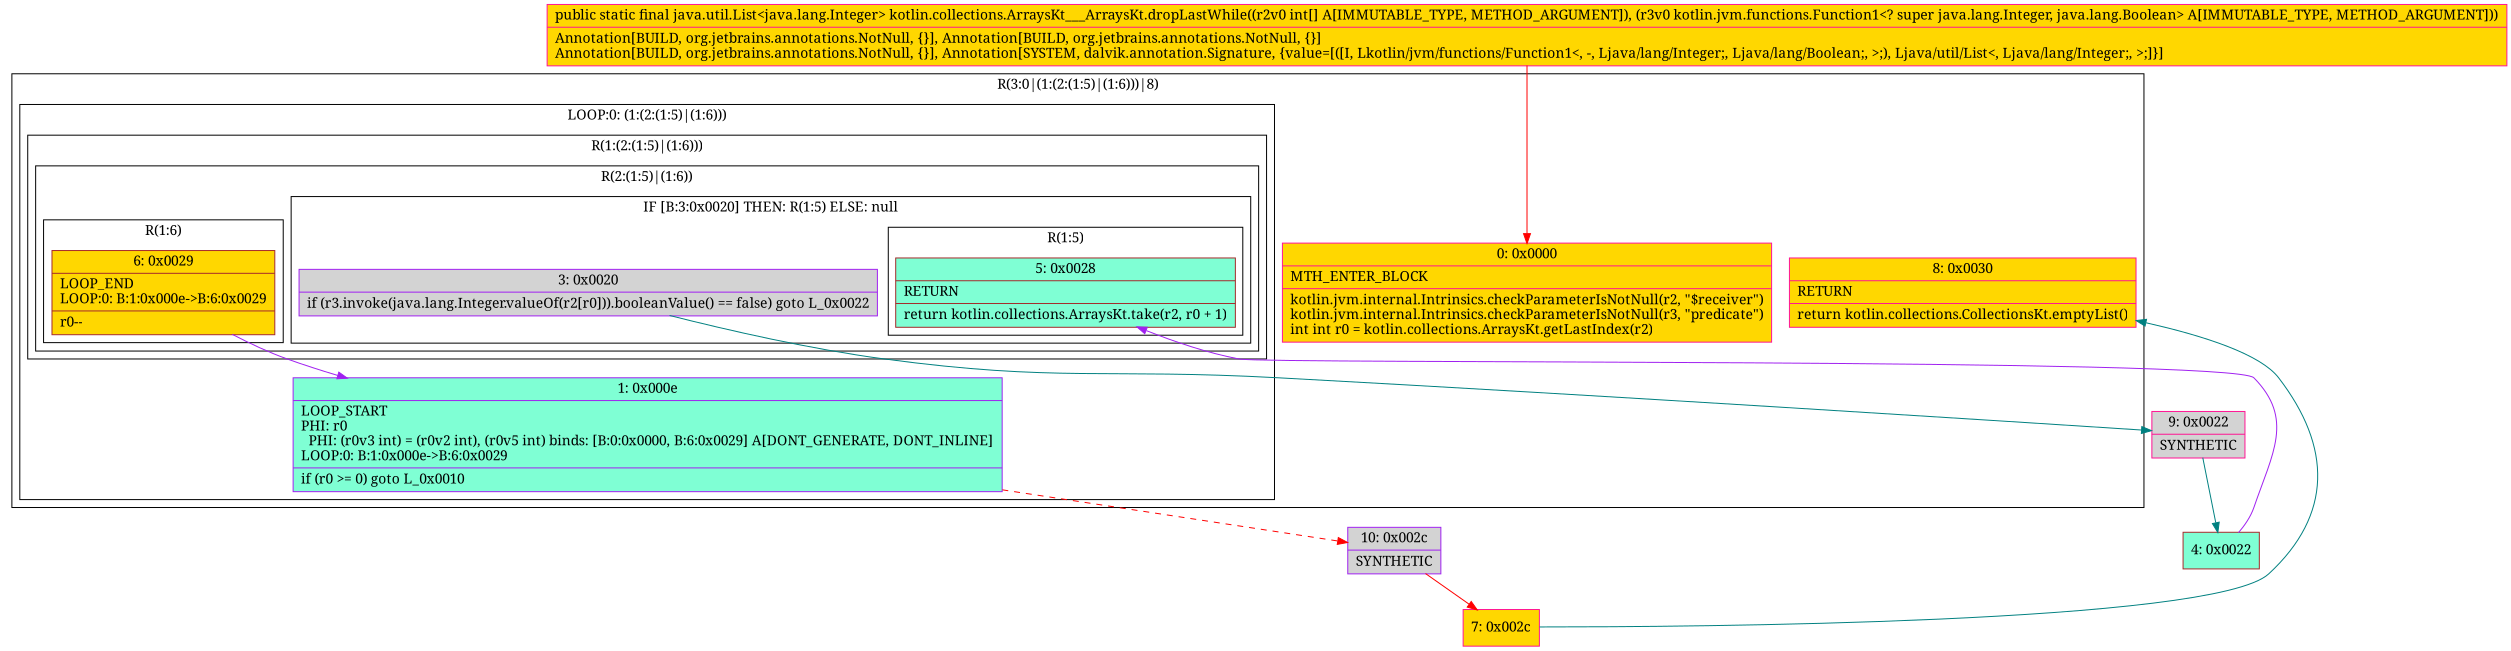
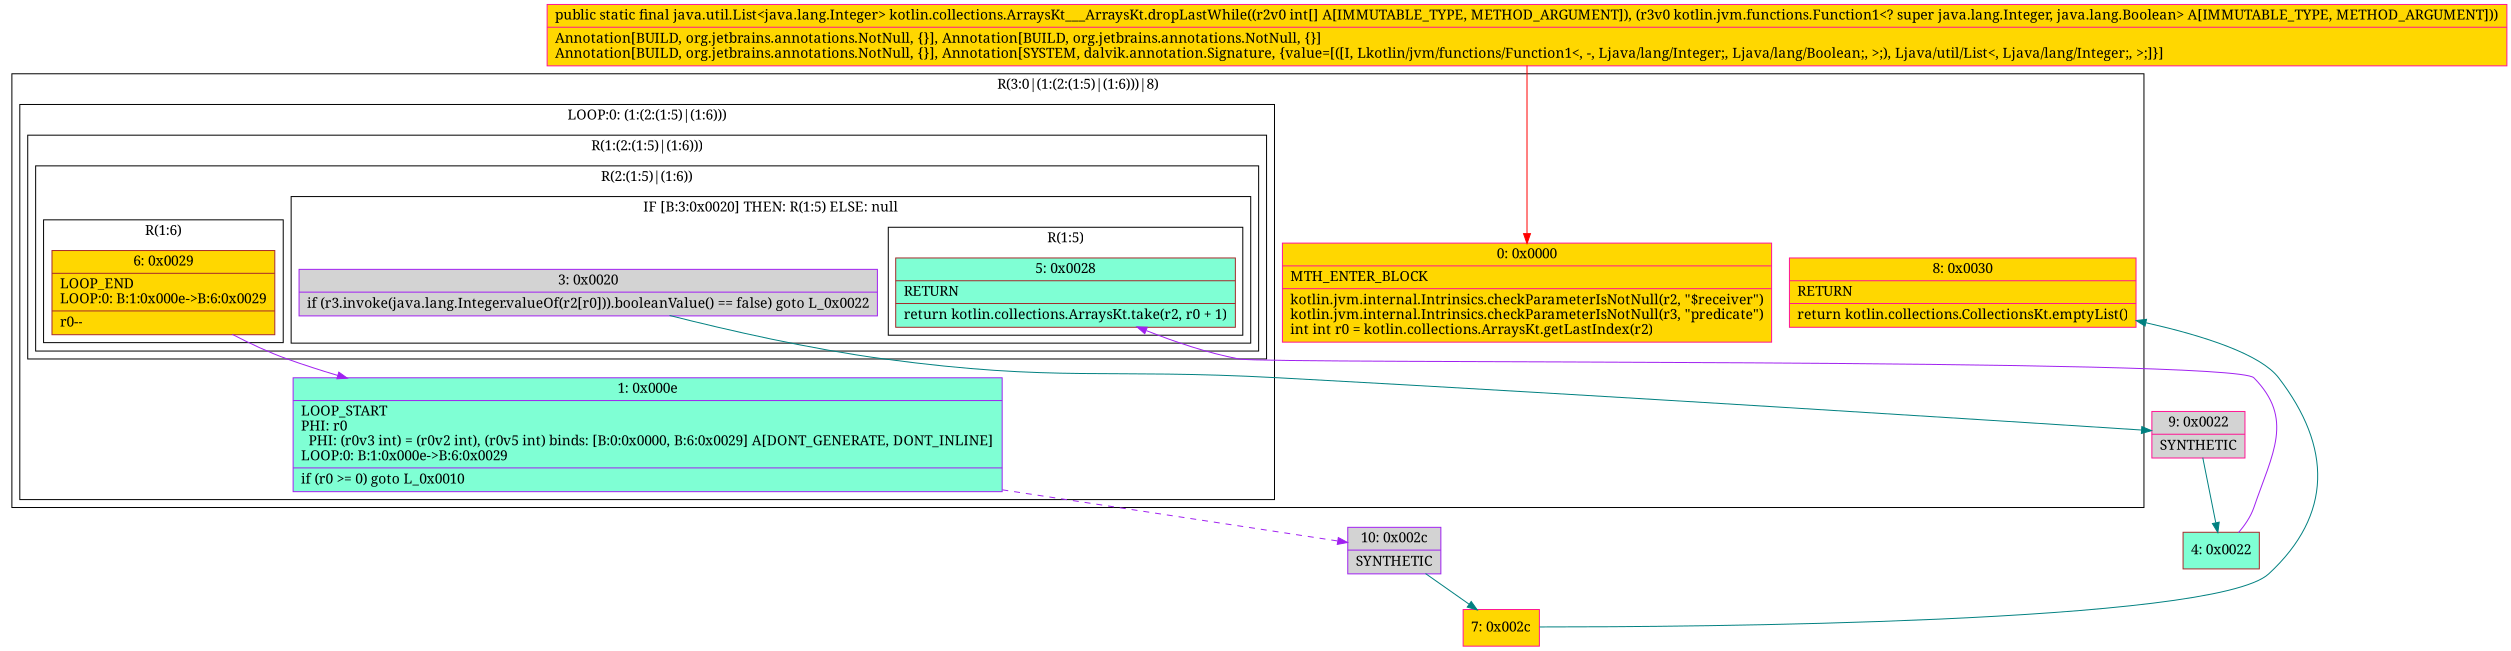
(1170, 515) -> (1170, 515)
(1447, 589) -> (1447, 589)
